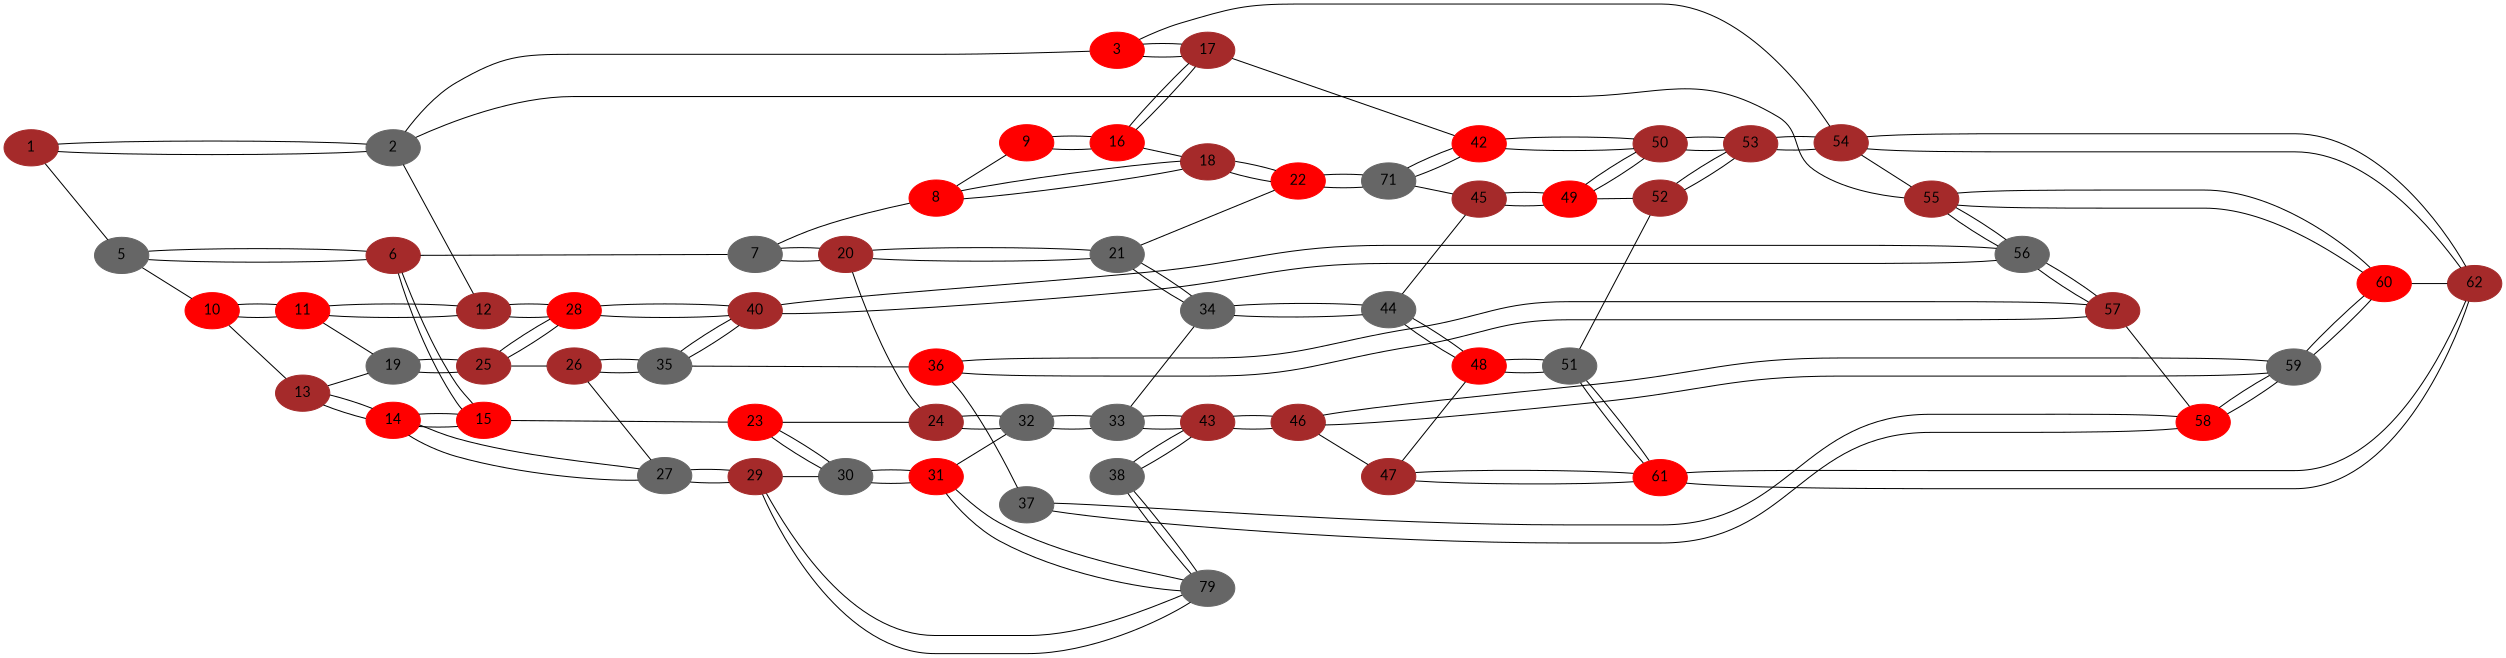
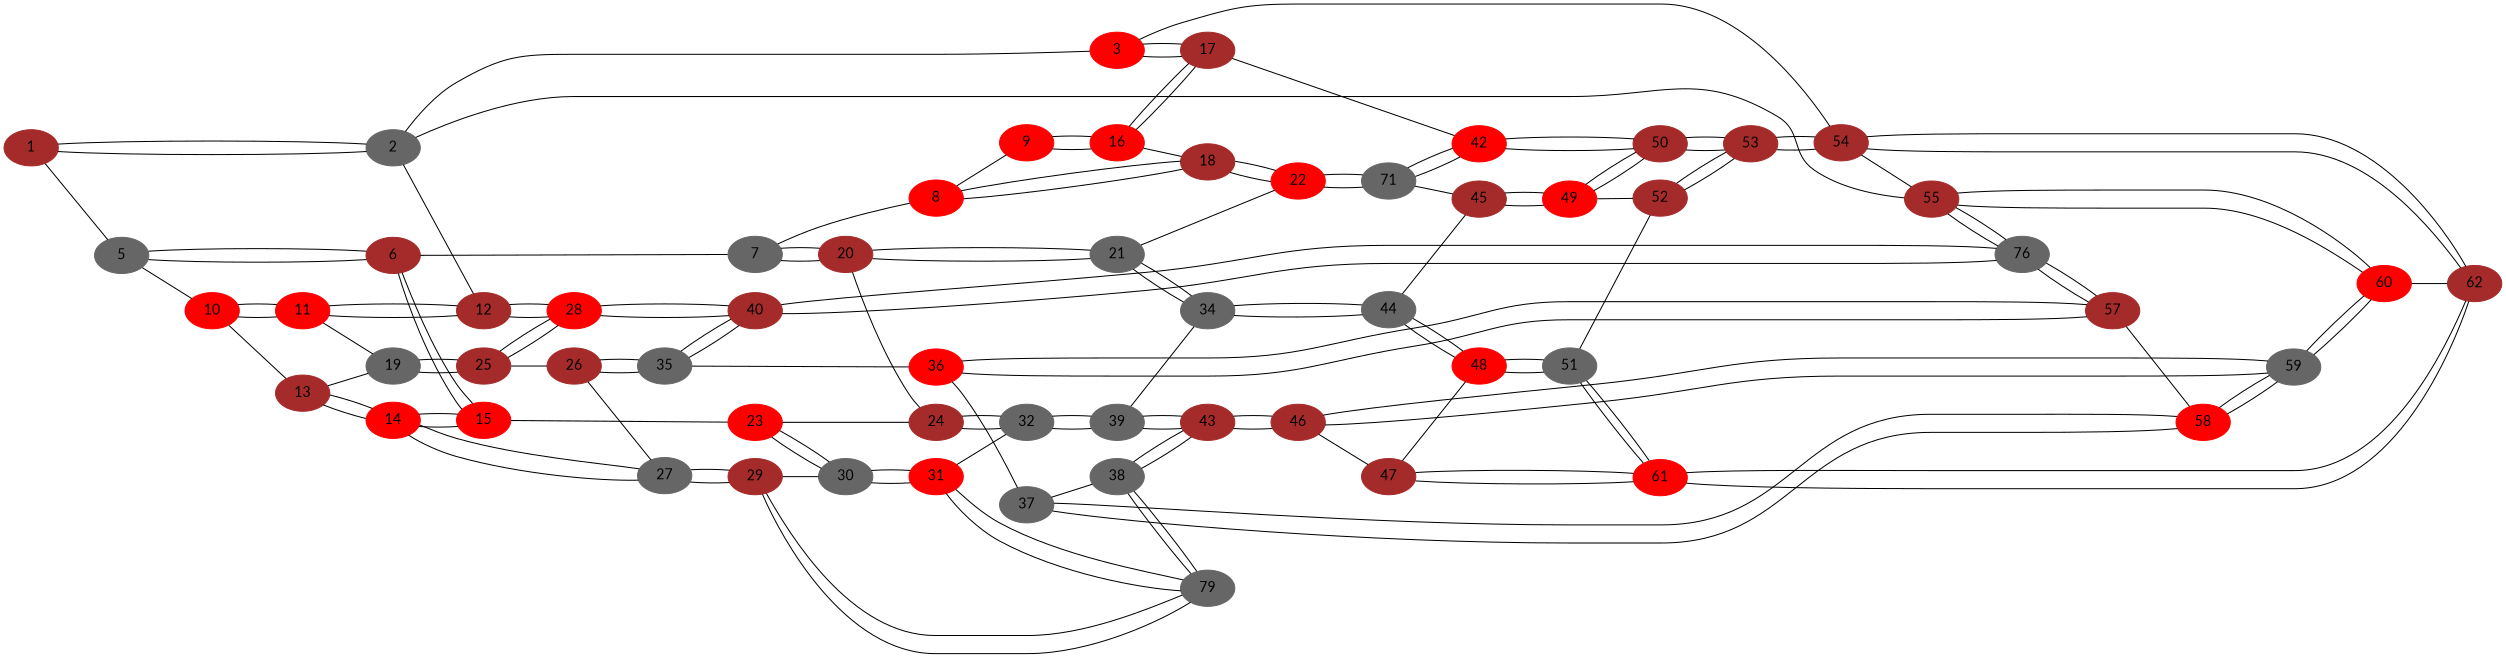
(2022, 254) -> (2022, 254)
(1117, 422) -> (1117, 422)
none -> (1072, 491)
